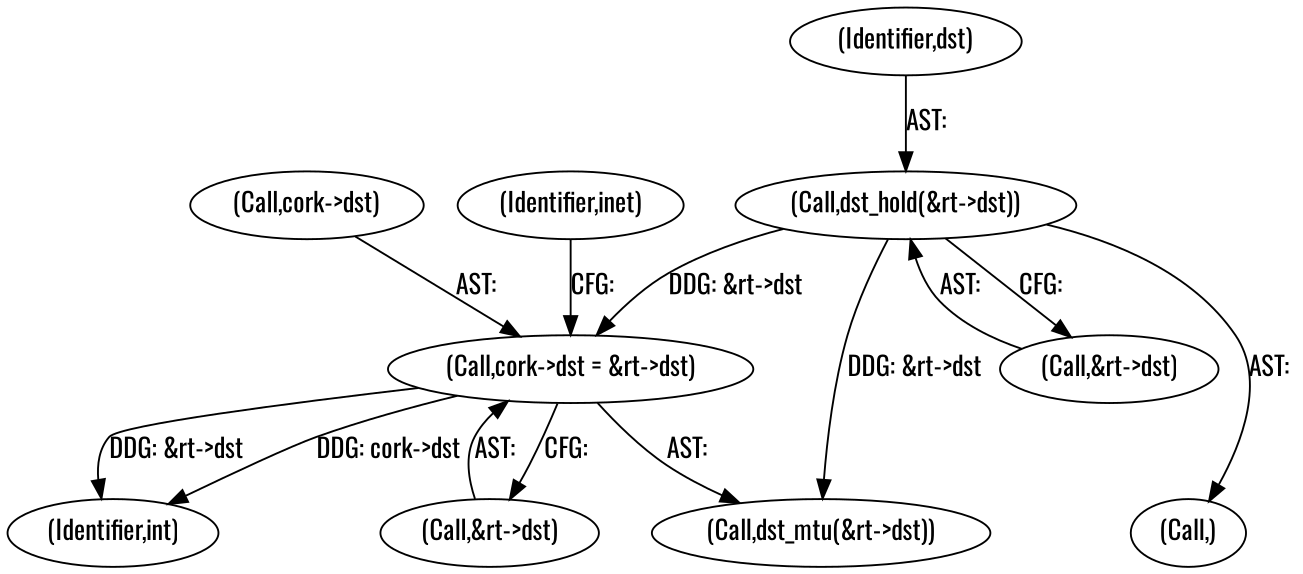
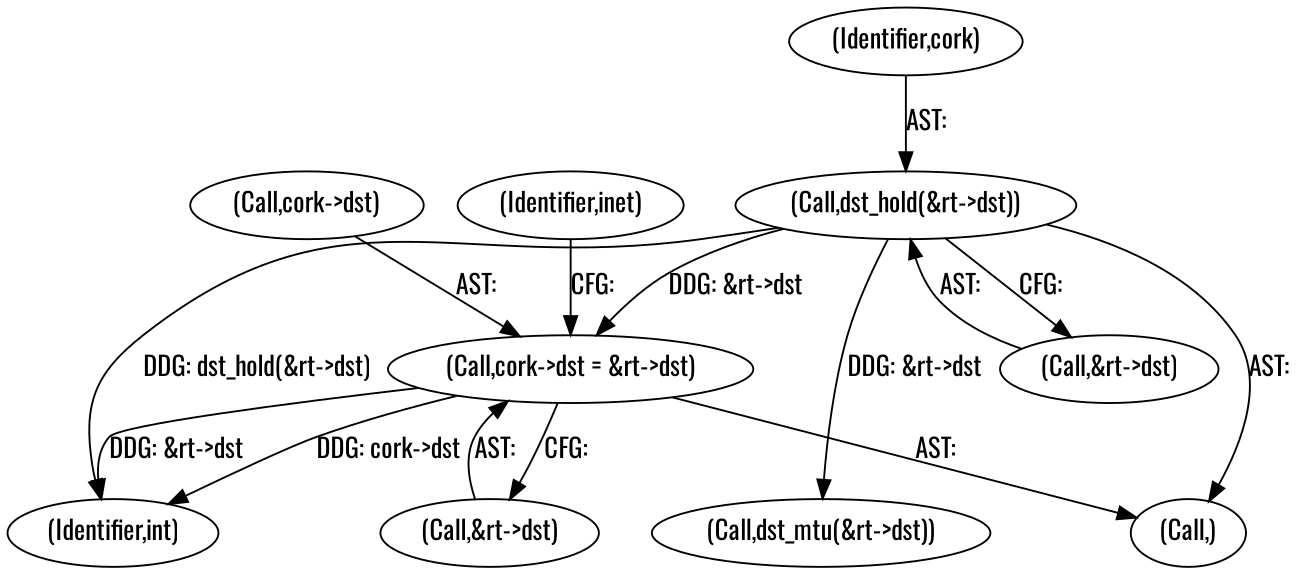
(906, 41) -> (906, 41)
none -> (389, 243)
(655, 456) -> (895, 455)
